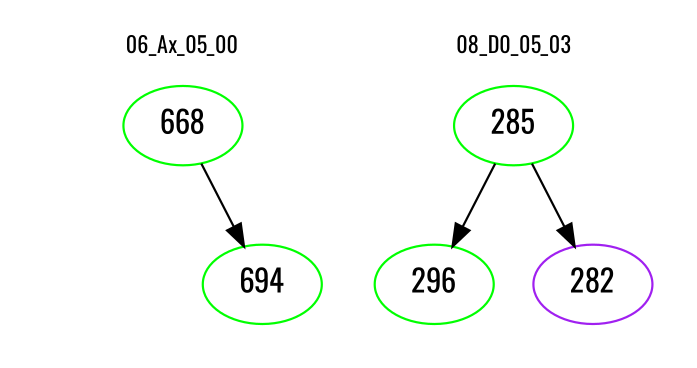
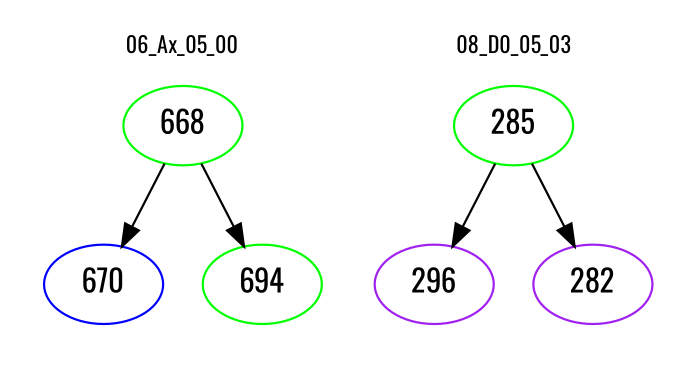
none -> (104, 284)
(434, 284) -> (434, 284)
